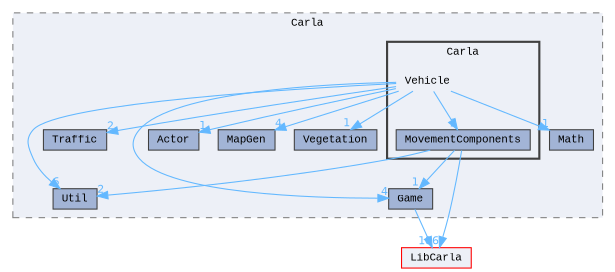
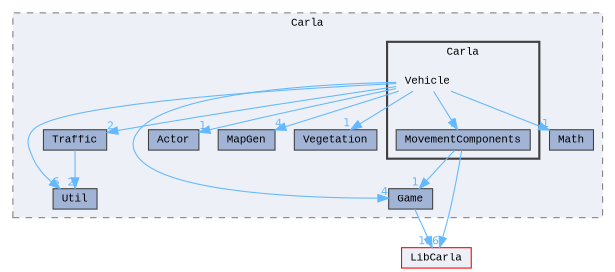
(270, 178) -> (75, 164)
